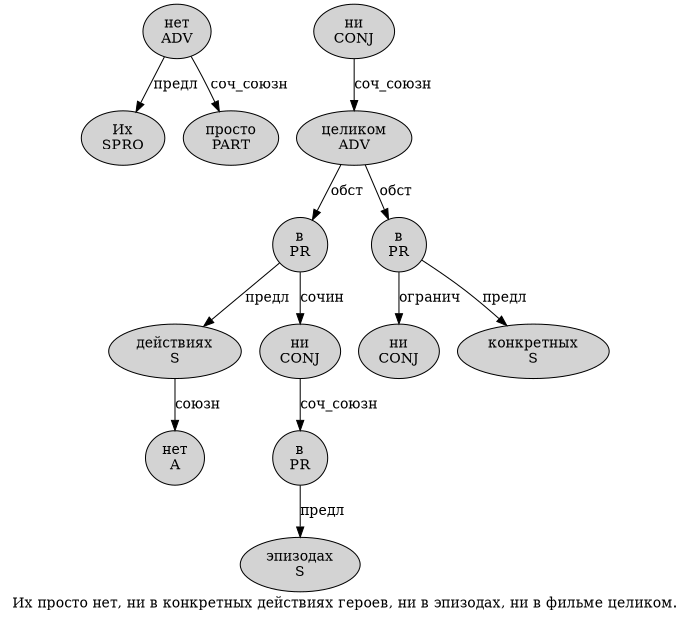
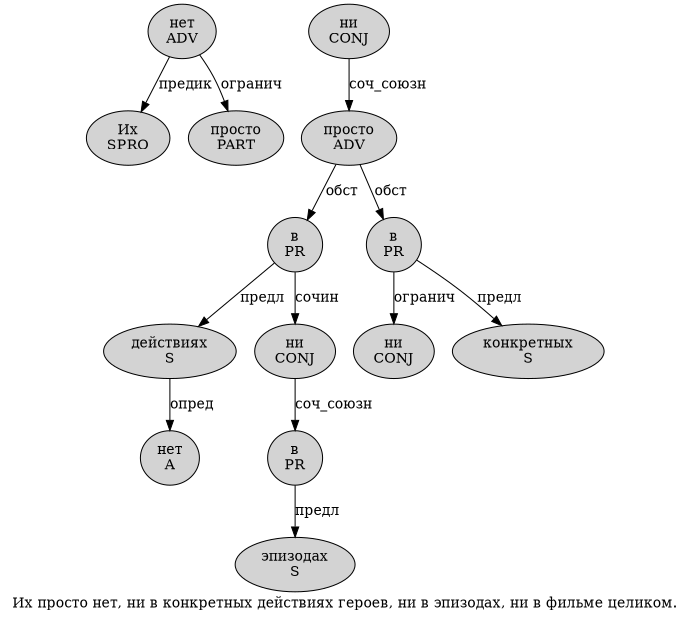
(176, 85) -> (186, 85)
(249, 85) -> (252, 85)
(354, 138) -> (349, 138)
(198, 405) -> (192, 405)
